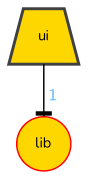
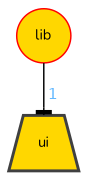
(44, 87) -> (44, 85)
